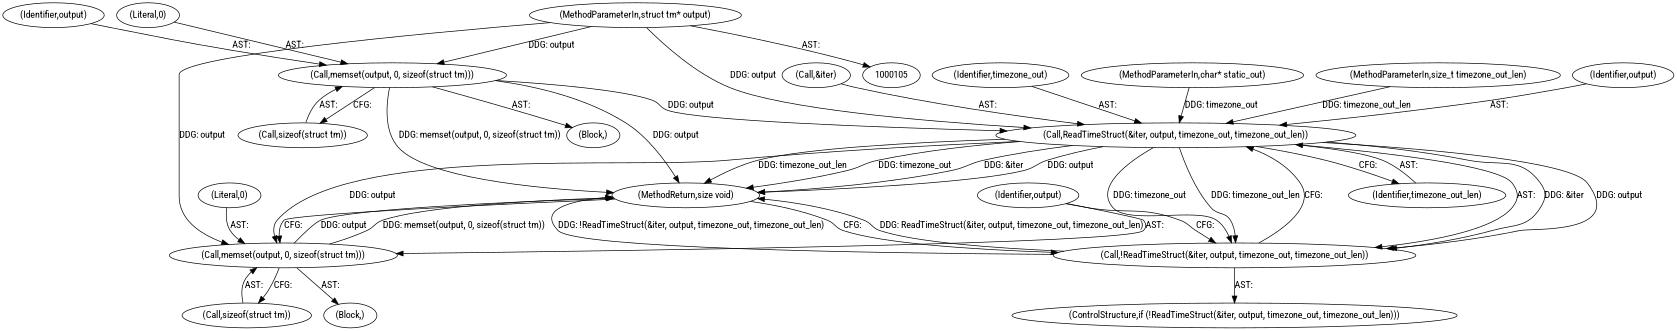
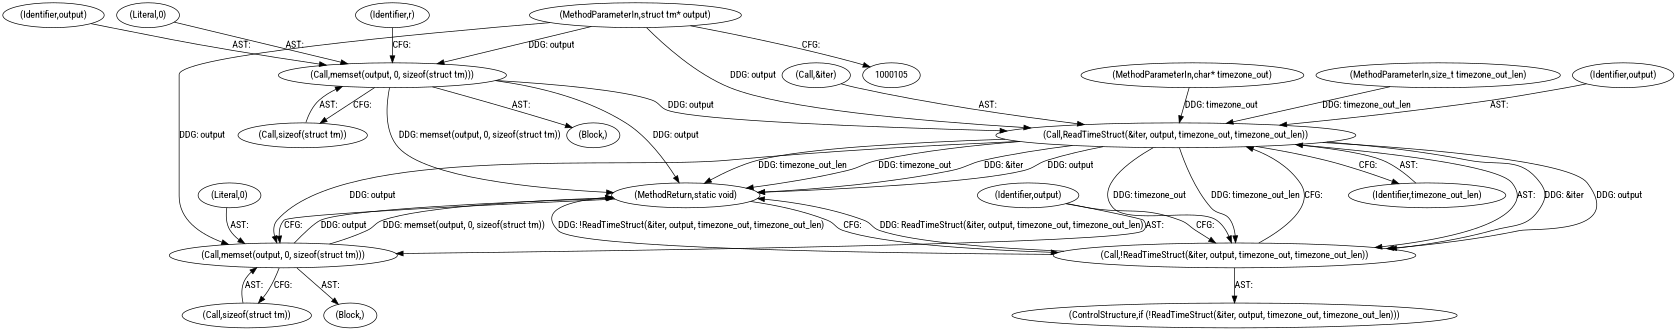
none -> (392, 15)
(812, 45) -> (812, 45)
(1001, 75) -> none
(1192, 75) -> (1192, 75)
(686, 195) -> (686, 195)
